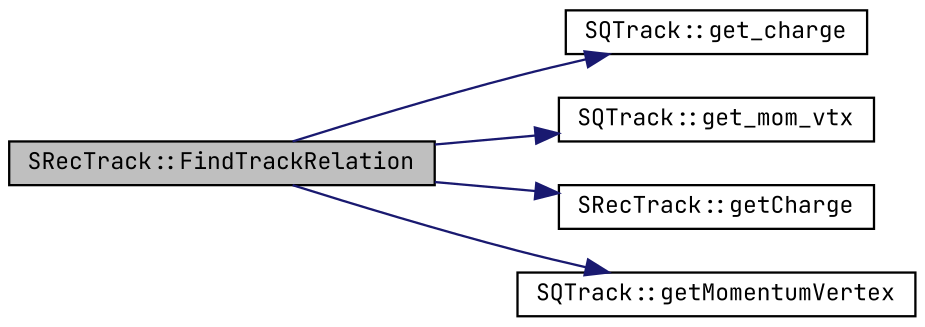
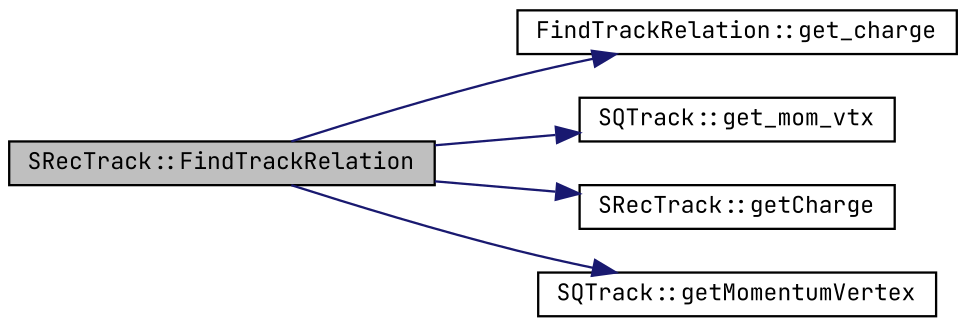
(716, 32) -> (737, 32)
